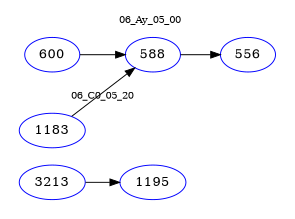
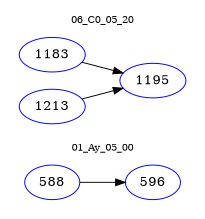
(150, 21) -> (103, 148)
(52, 55) -> none
(248, 55) -> (153, 182)
(99, 95) -> (98, 66)
(52, 182) -> (52, 107)
